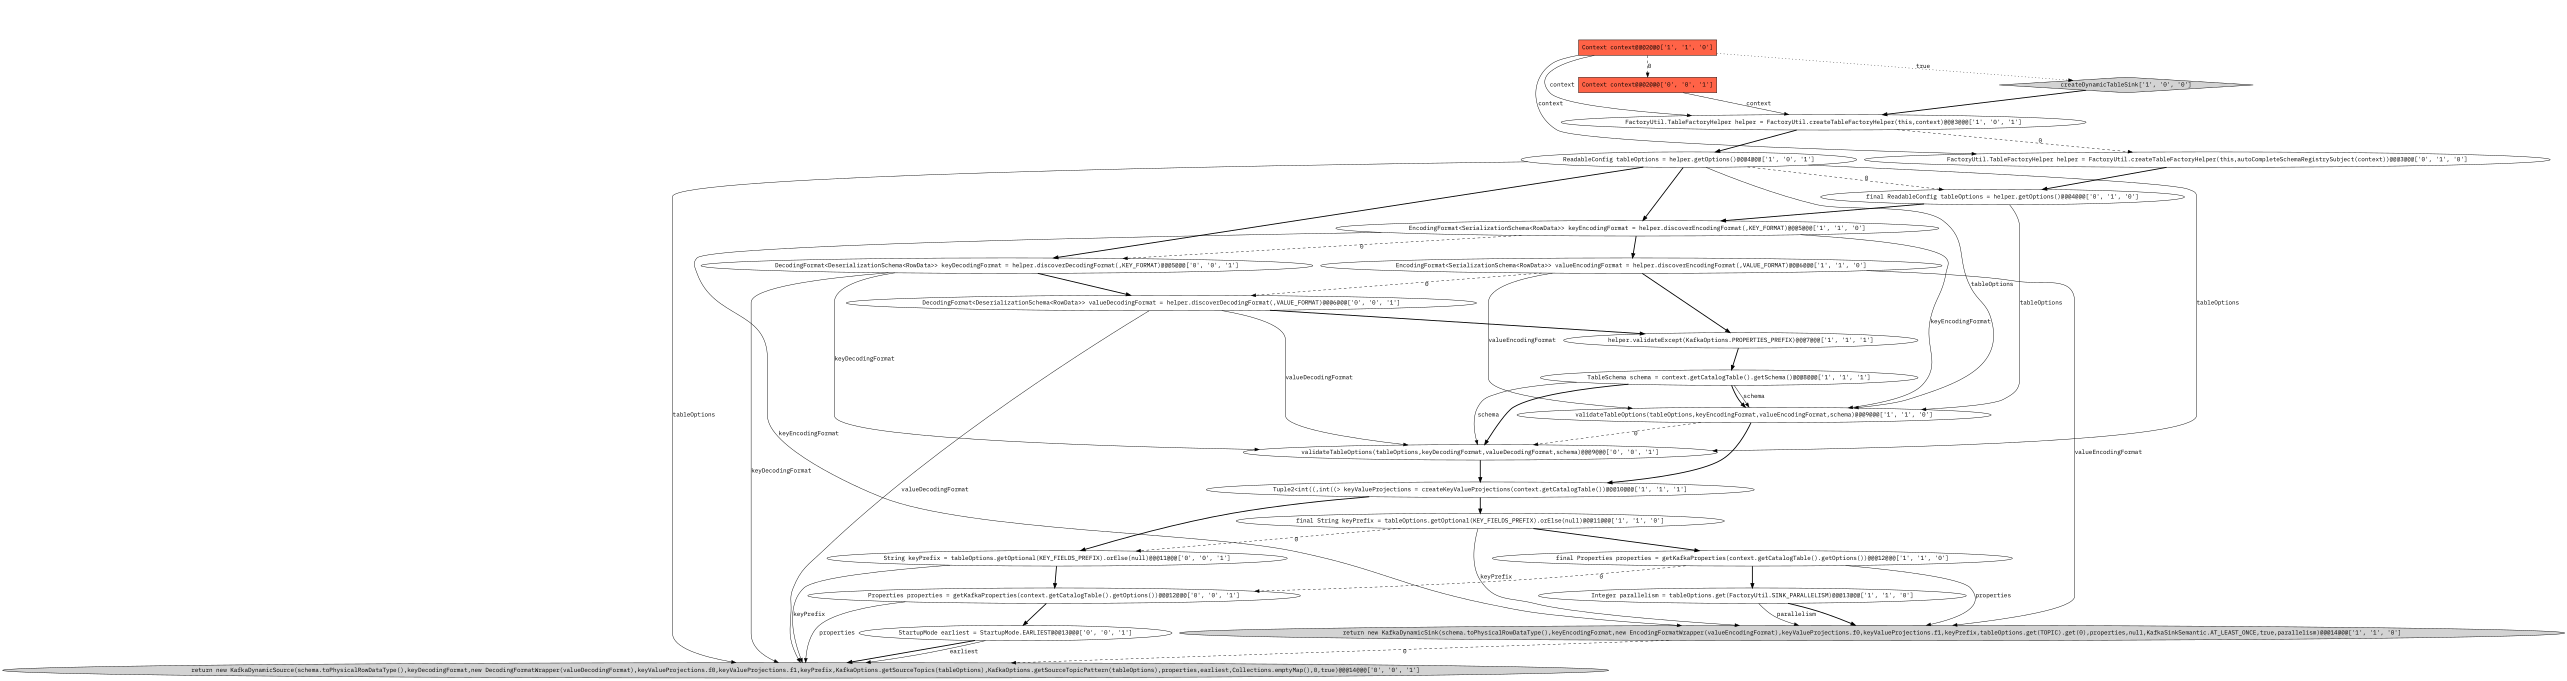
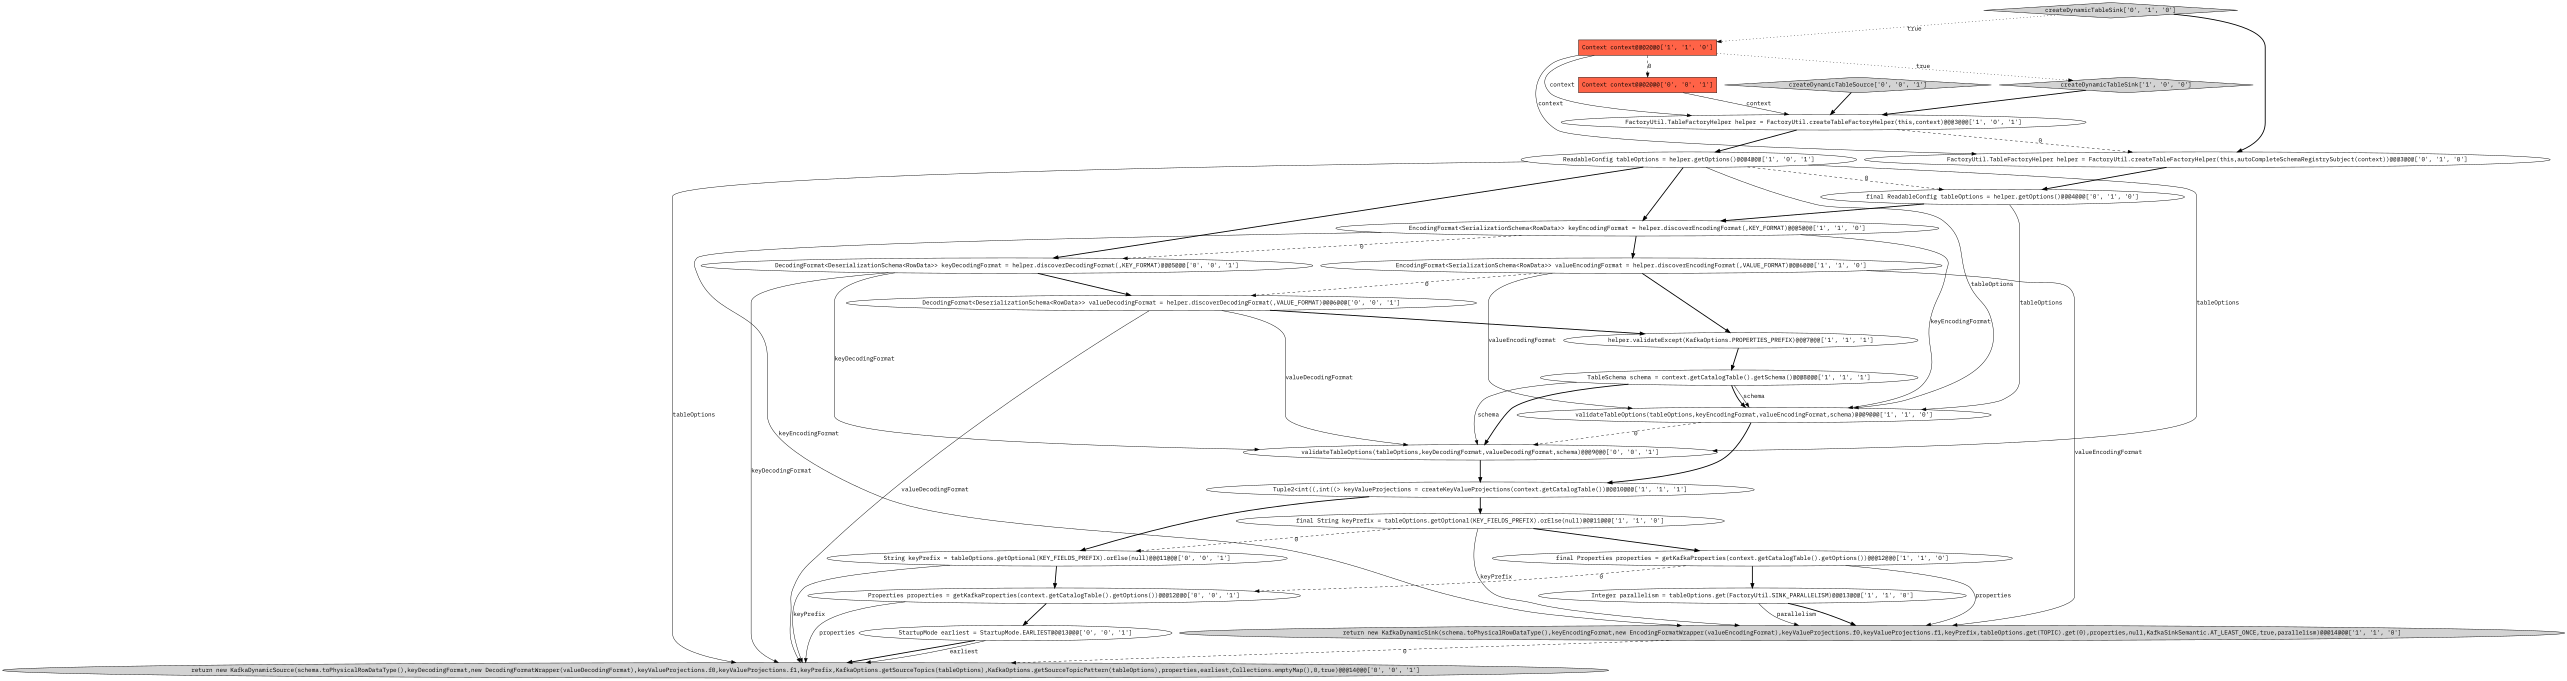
none -> (2111, 10)
none -> (1858, 85)
